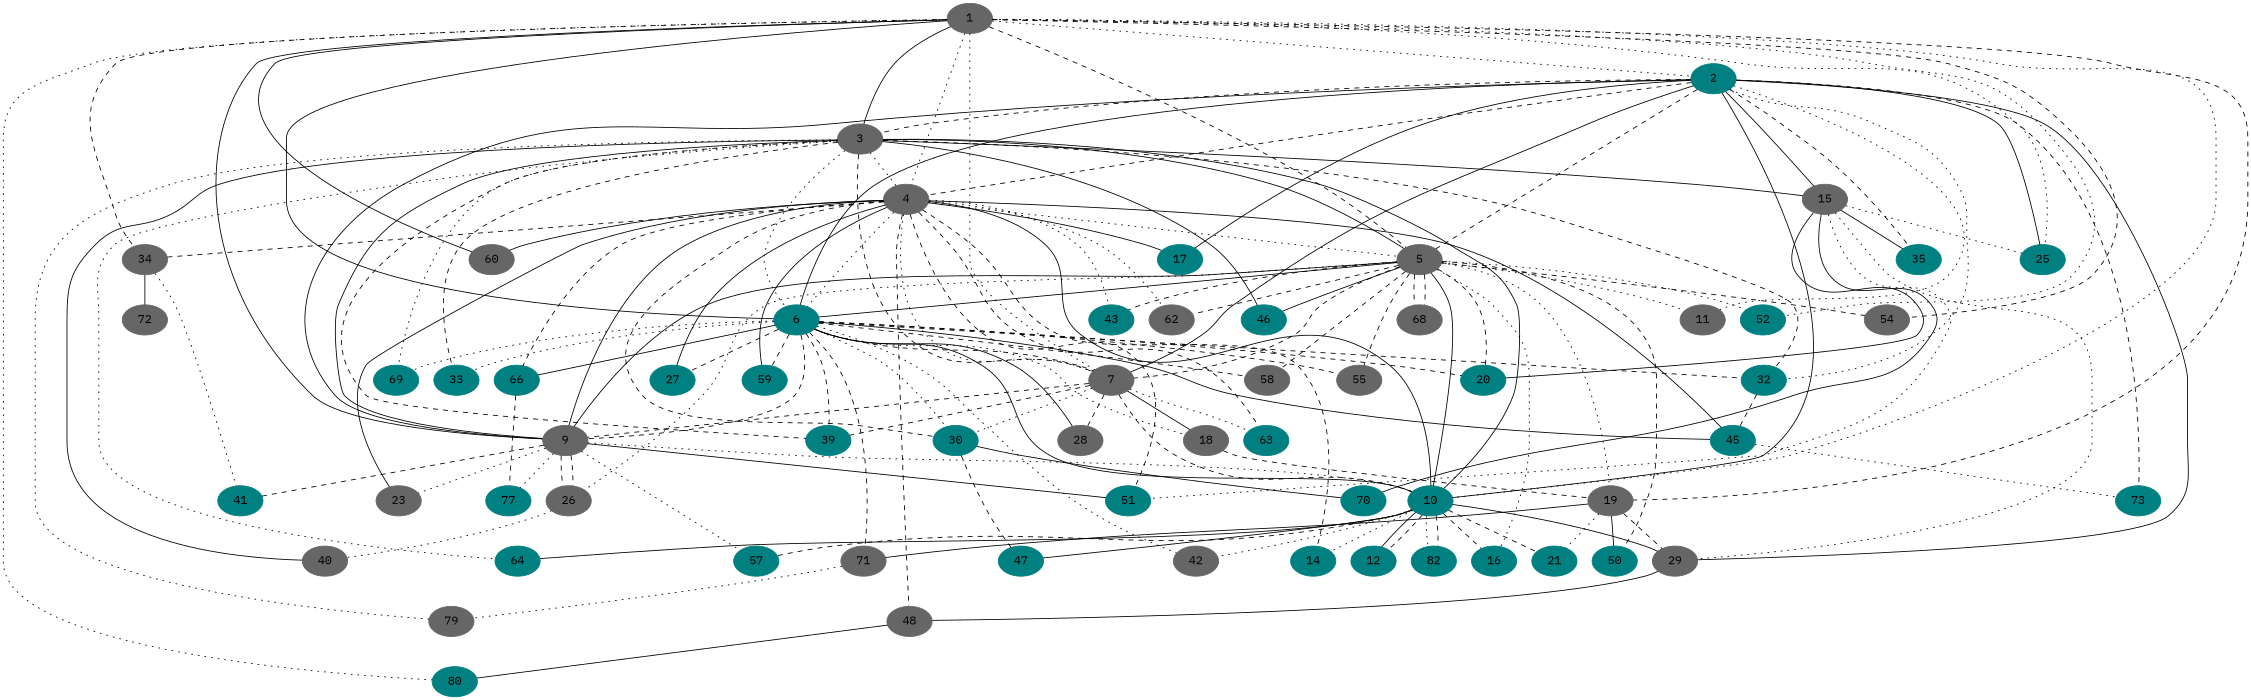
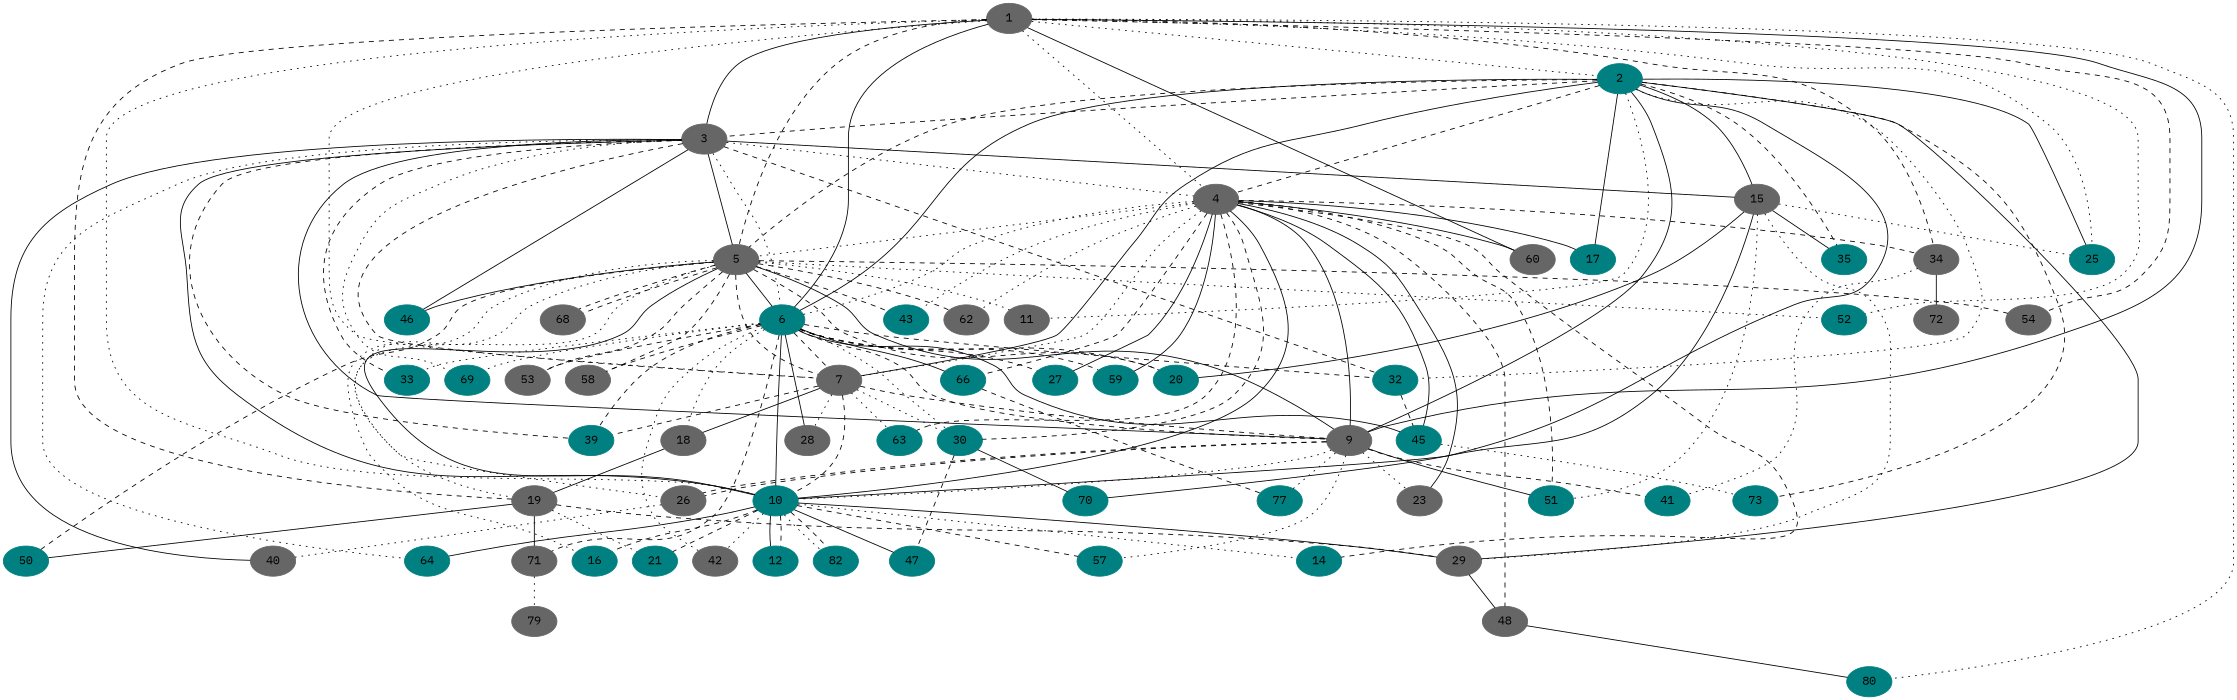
(101, 211) -> none
(1359, 380) -> (528, 380)
(1096, 410) -> (823, 410)
(1387, 476) -> (612, 470)
